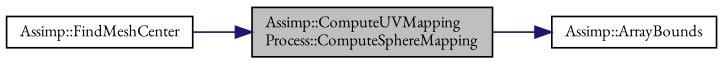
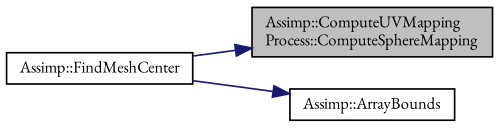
(514, 32) -> (233, 86)
